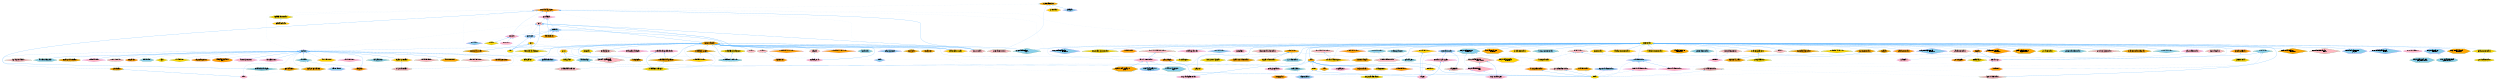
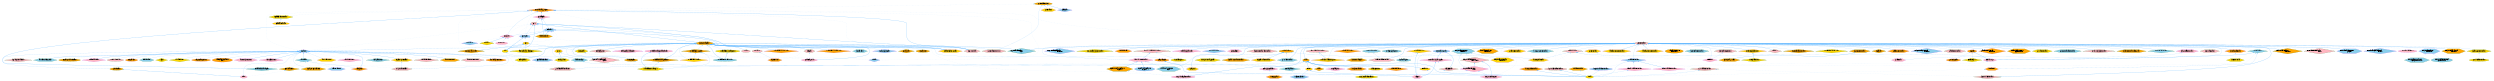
(1647, 43) -> (1642, 43)
(475, 60) -> (473, 60)
